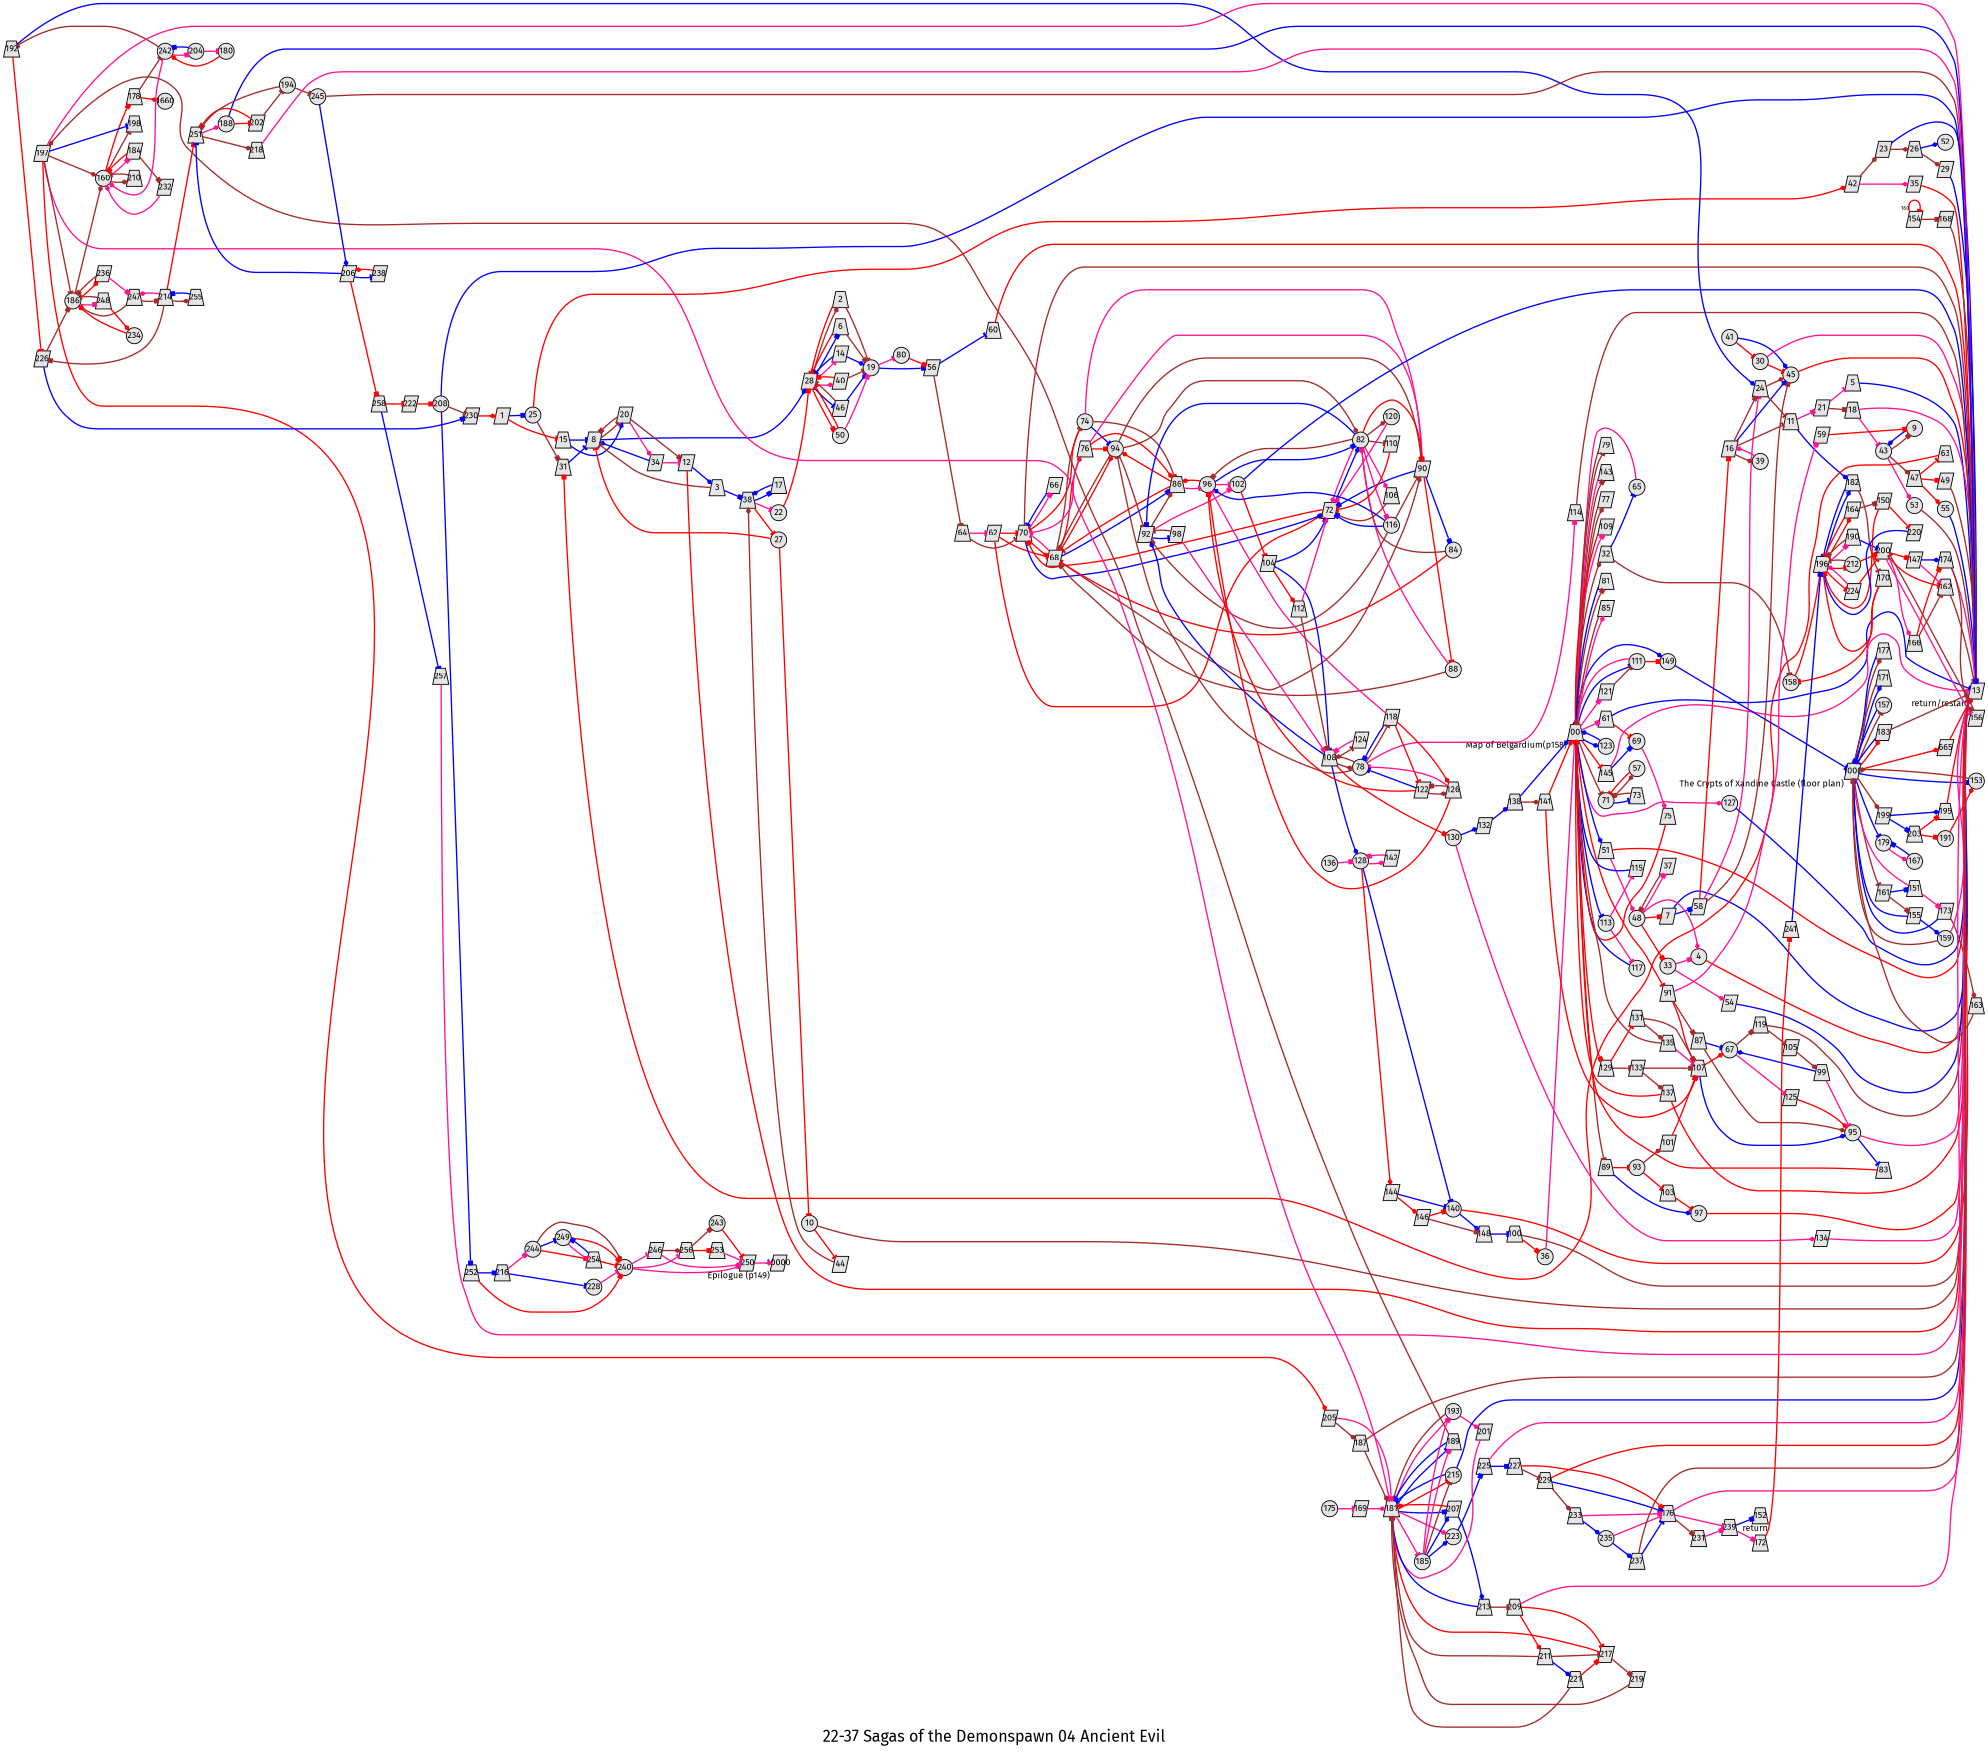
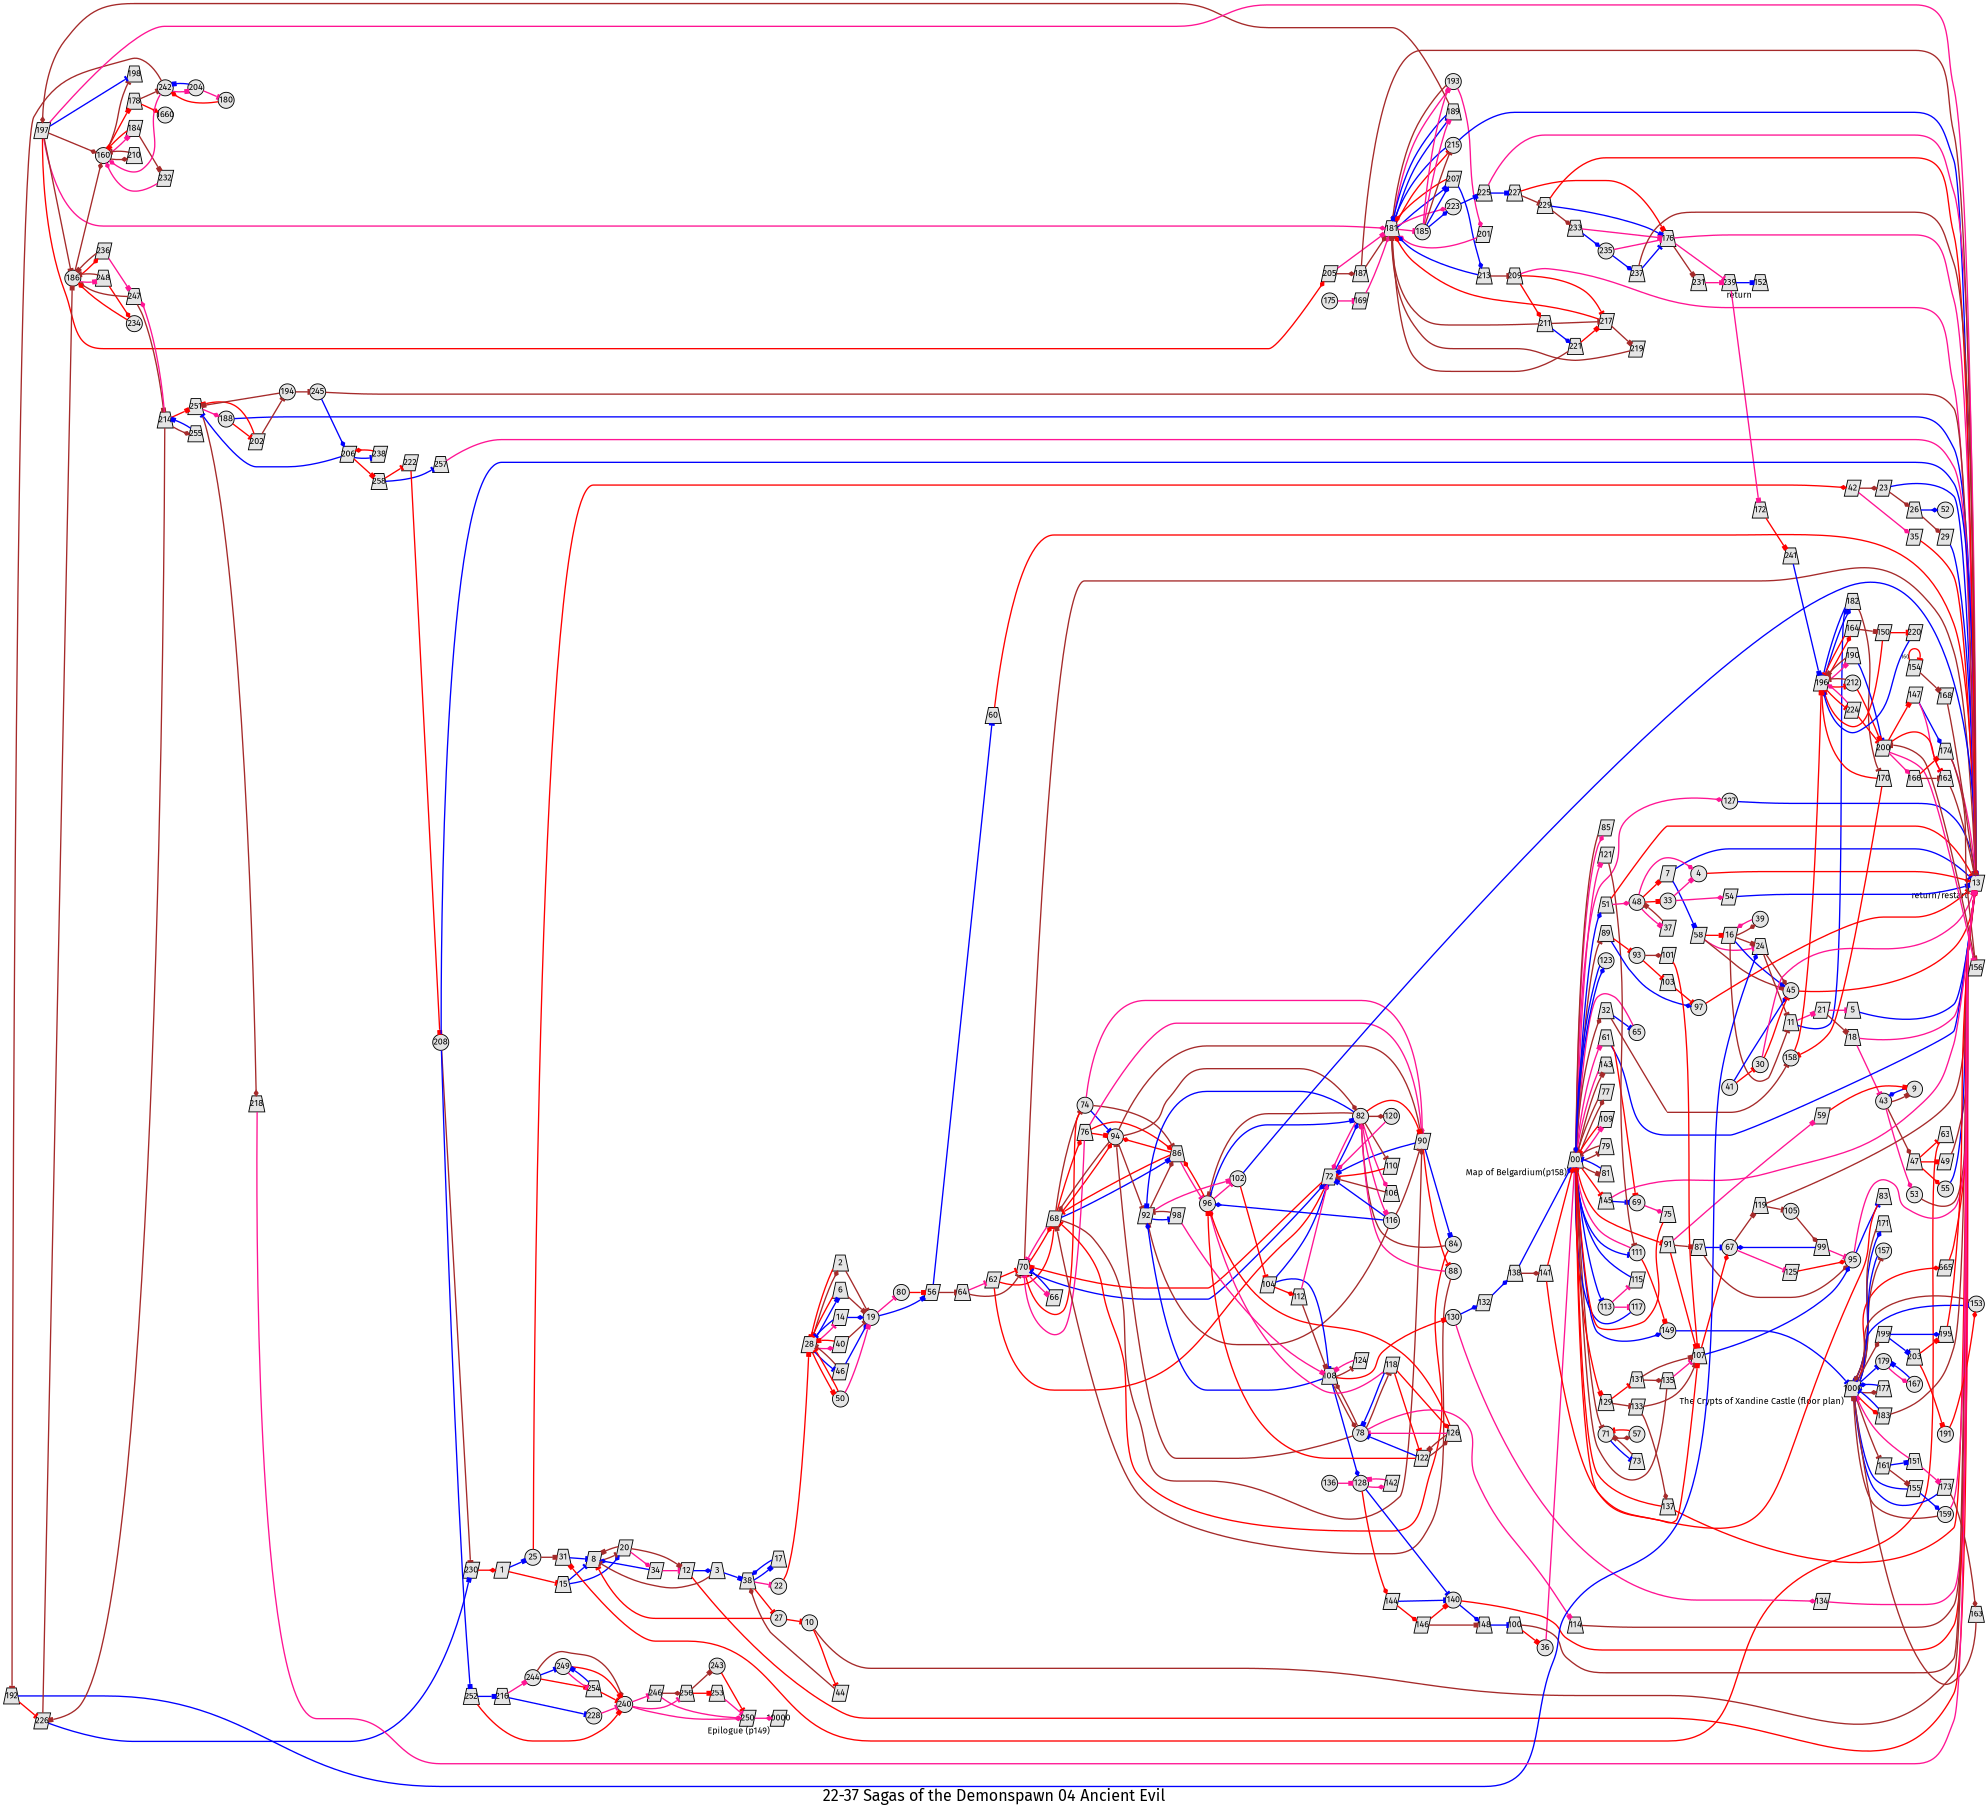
(711, 438) -> none
(1791, 1048) -> (1791, 1211)
